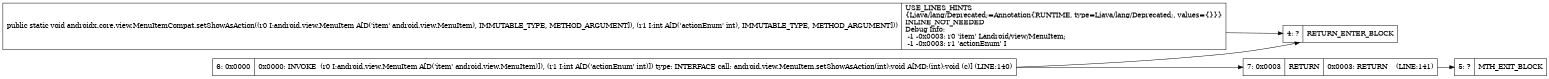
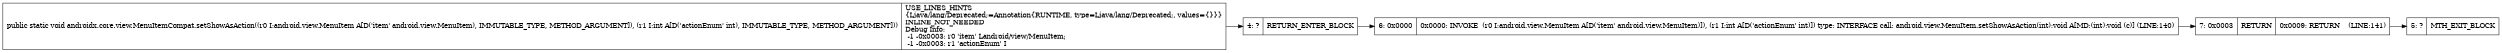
(1156, 60) -> (1364, 26)
(1380, 67) -> (2333, 26)
